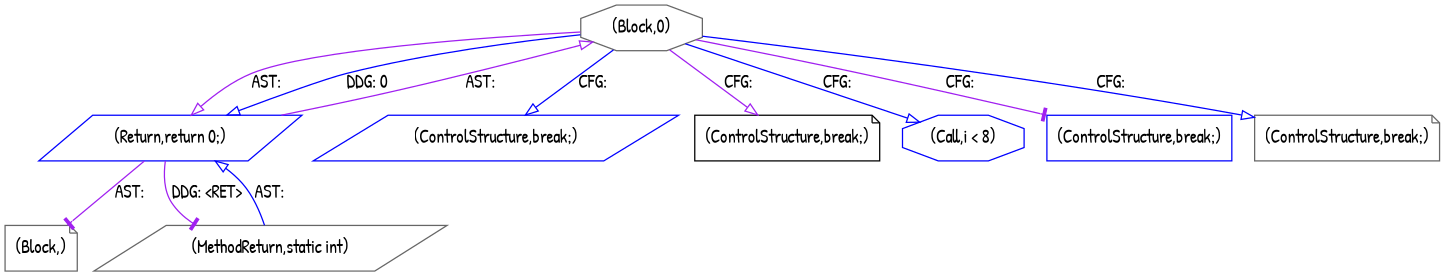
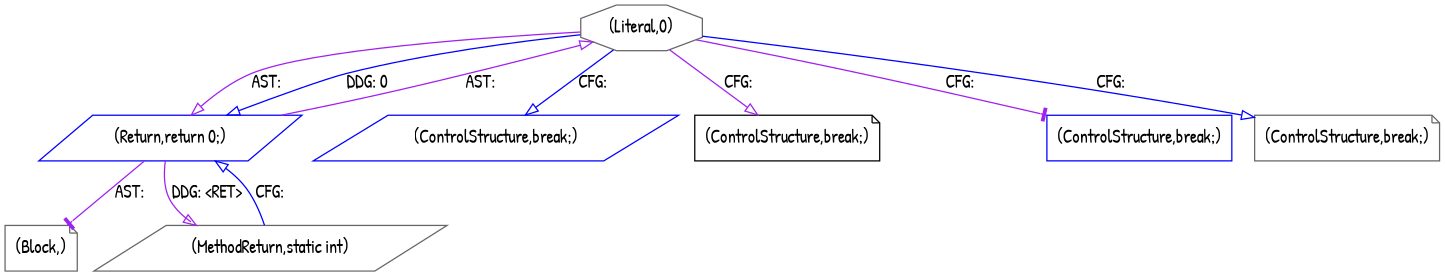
(642, 28) -> (642, 28)
(963, 138) -> none
(272, 193) -> (272, 193)
(168, 196) -> (168, 196)
